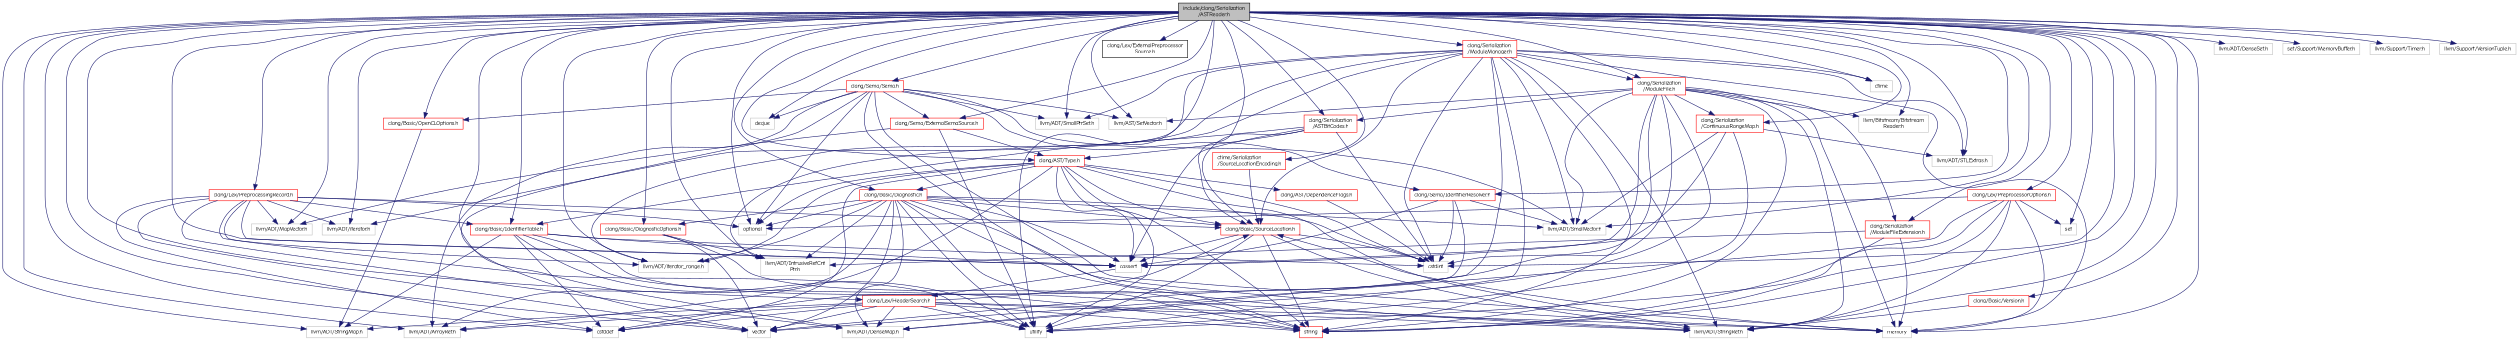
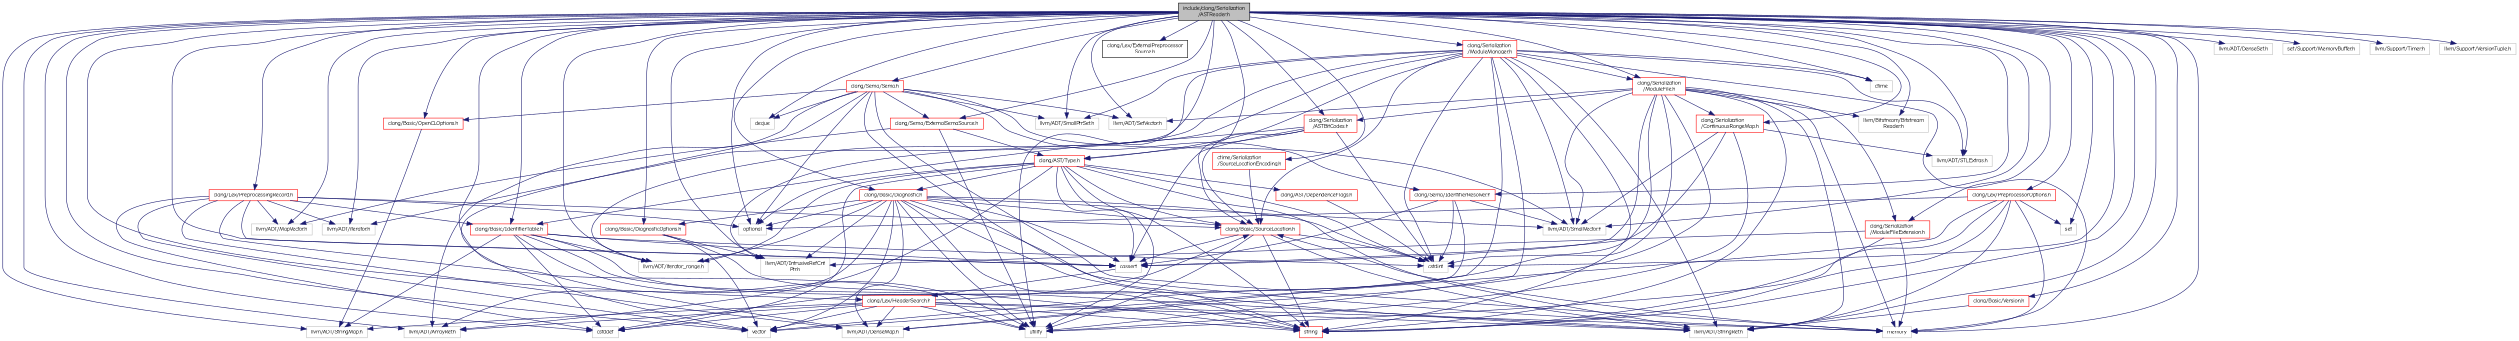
(808, 77) -> (1281, 123)
(1138, 124) -> (1138, 124)
(407, 253) -> (588, 247)
